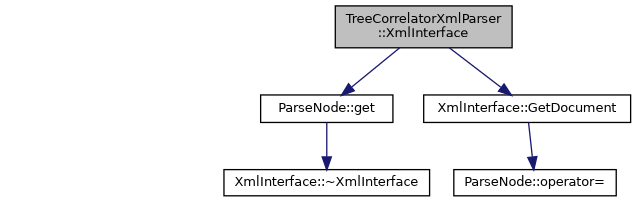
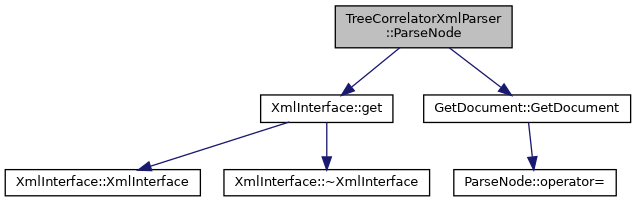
(424, 27) -> (424, 27)
(327, 109) -> (327, 109)
(527, 109) -> (527, 109)
none -> (103, 183)
